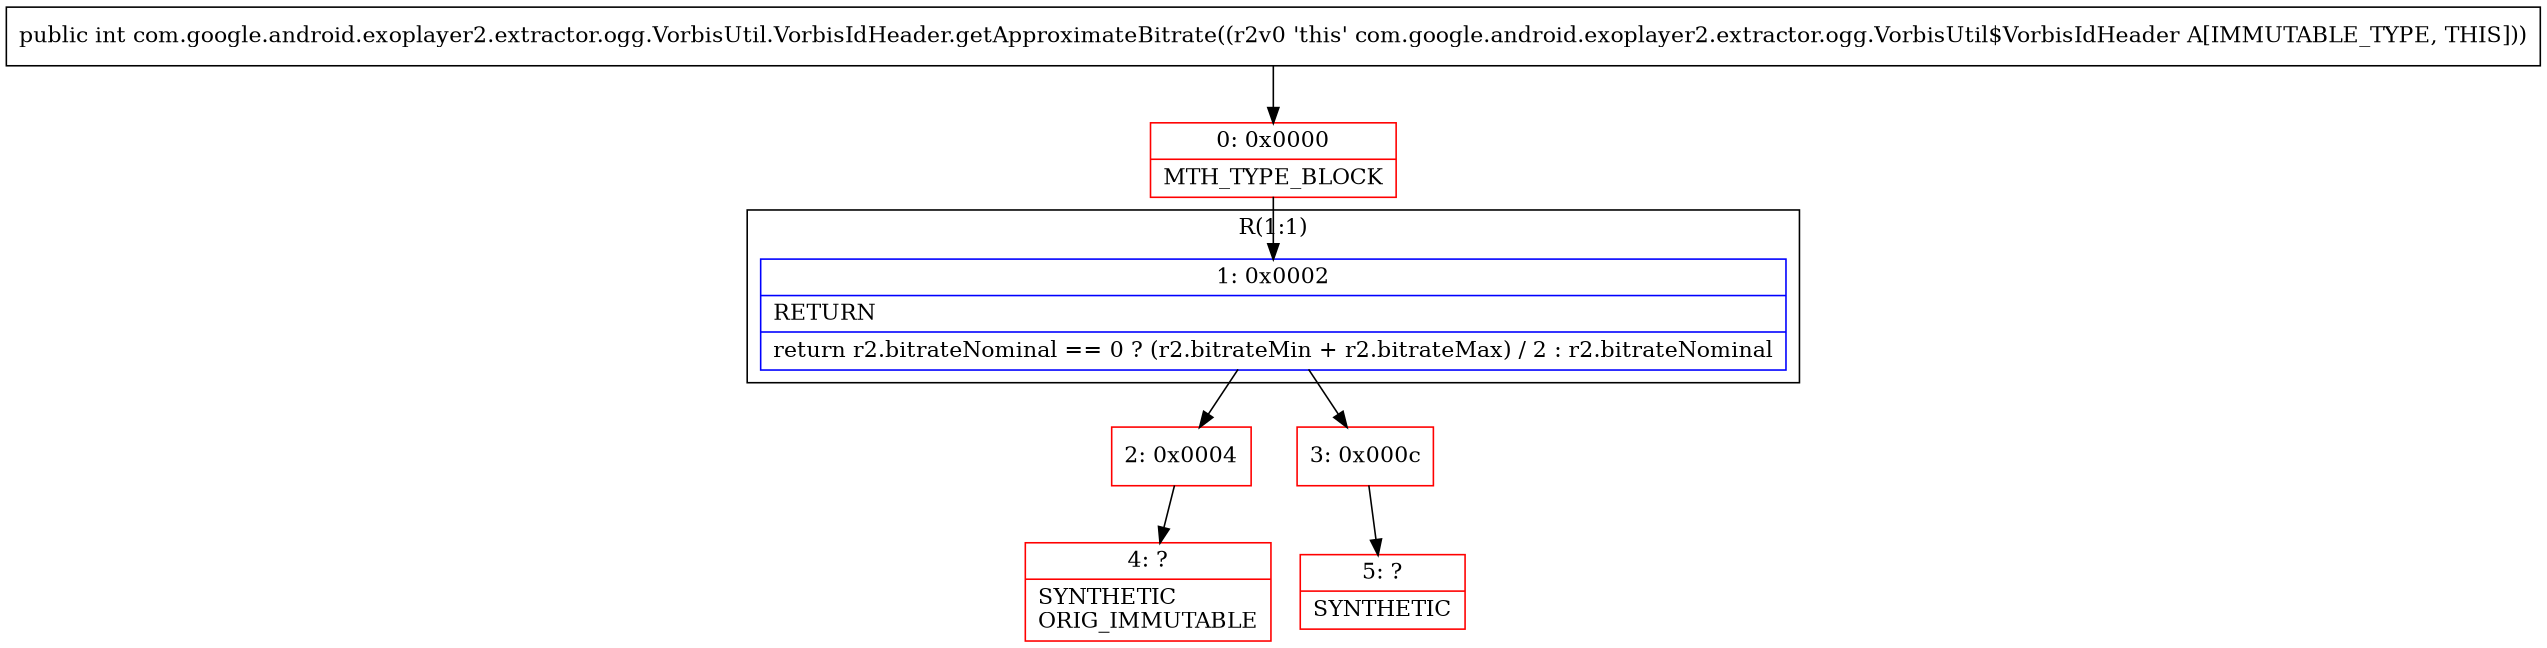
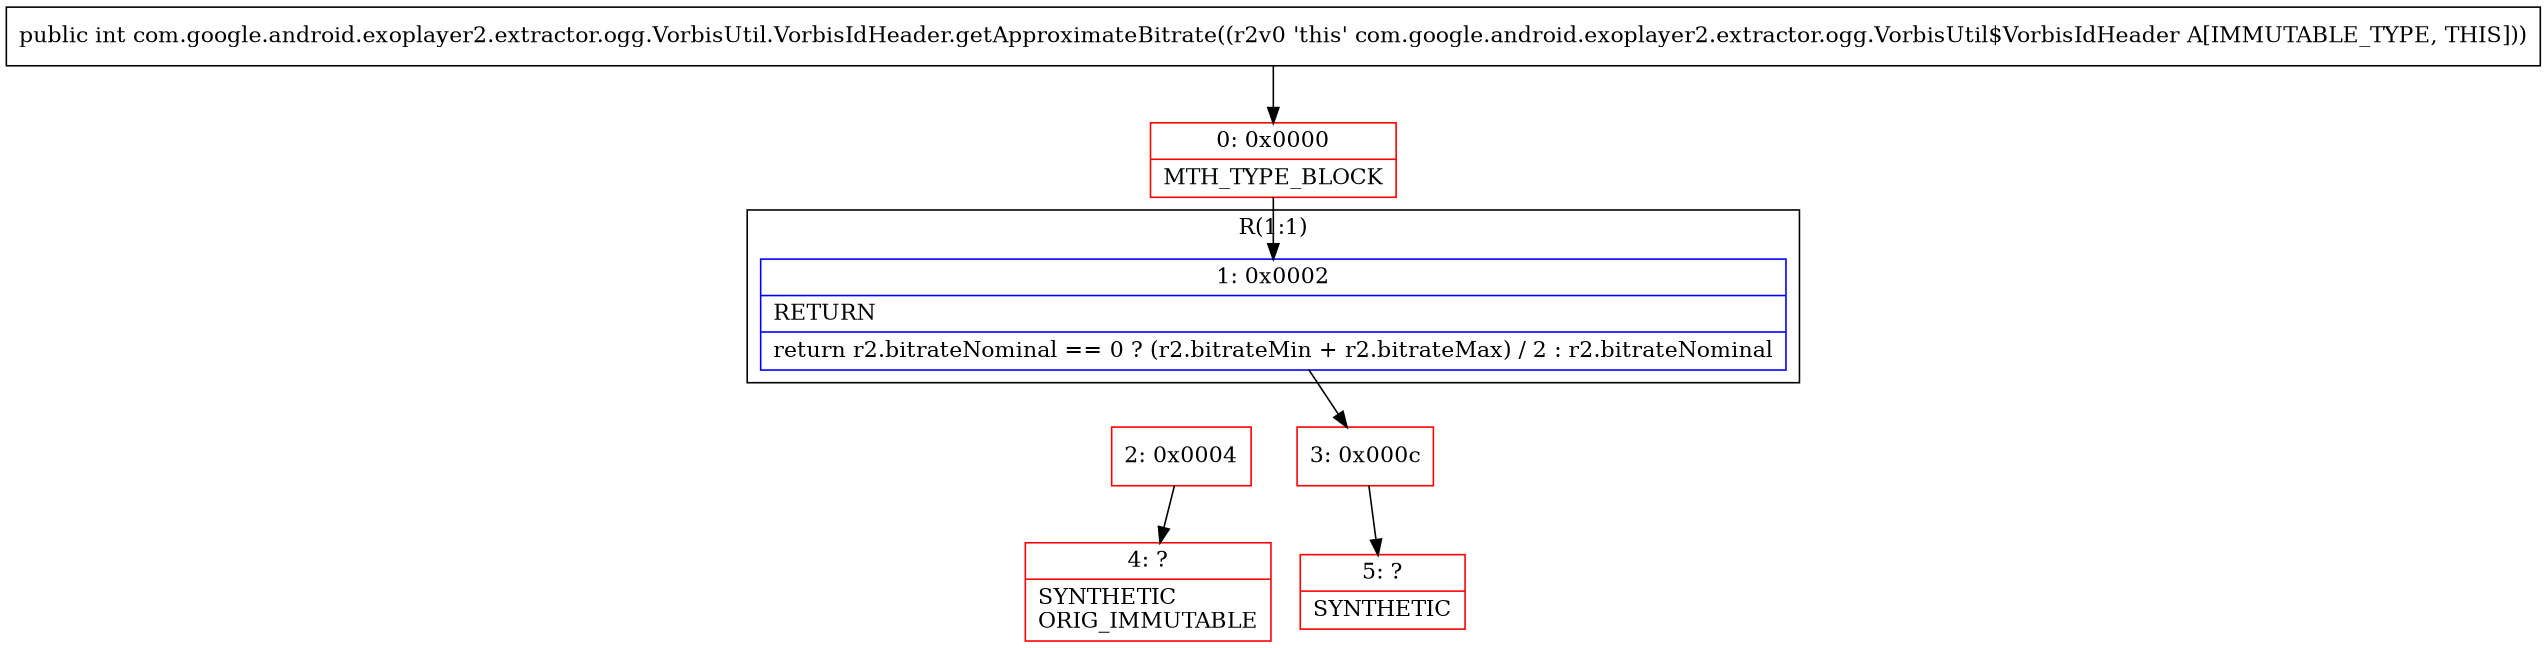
(1222, 393) -> none
